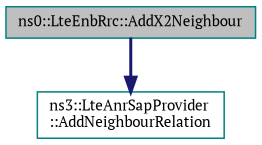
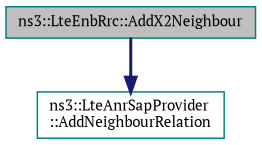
(131, 22) -> (131, 22)
